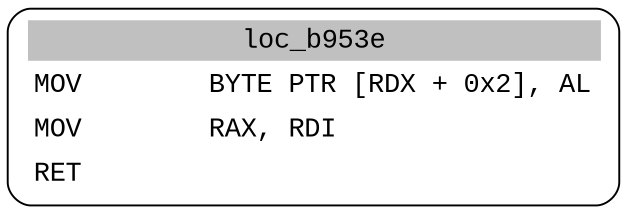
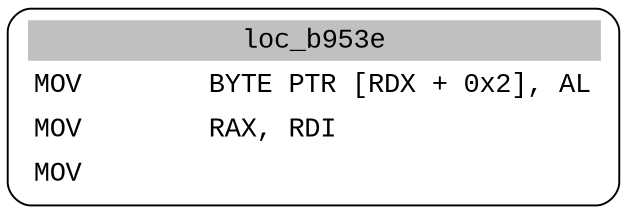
(122, 173) -> (122, 173)
